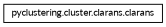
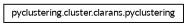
(83, 13) -> (94, 13)
